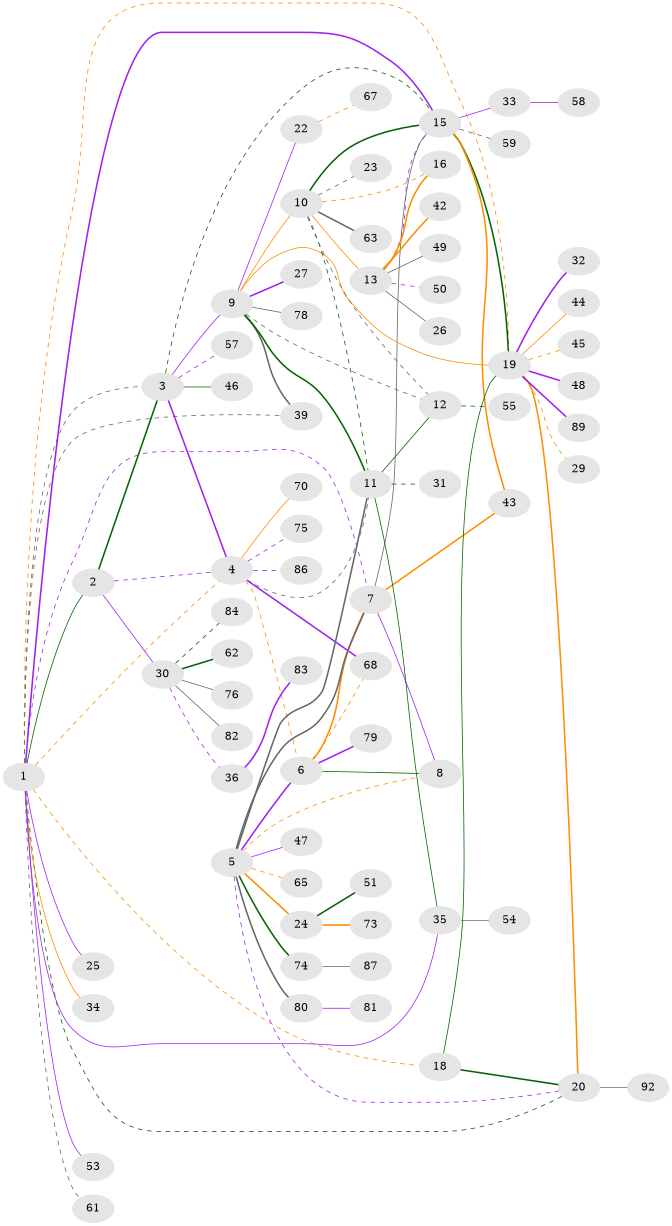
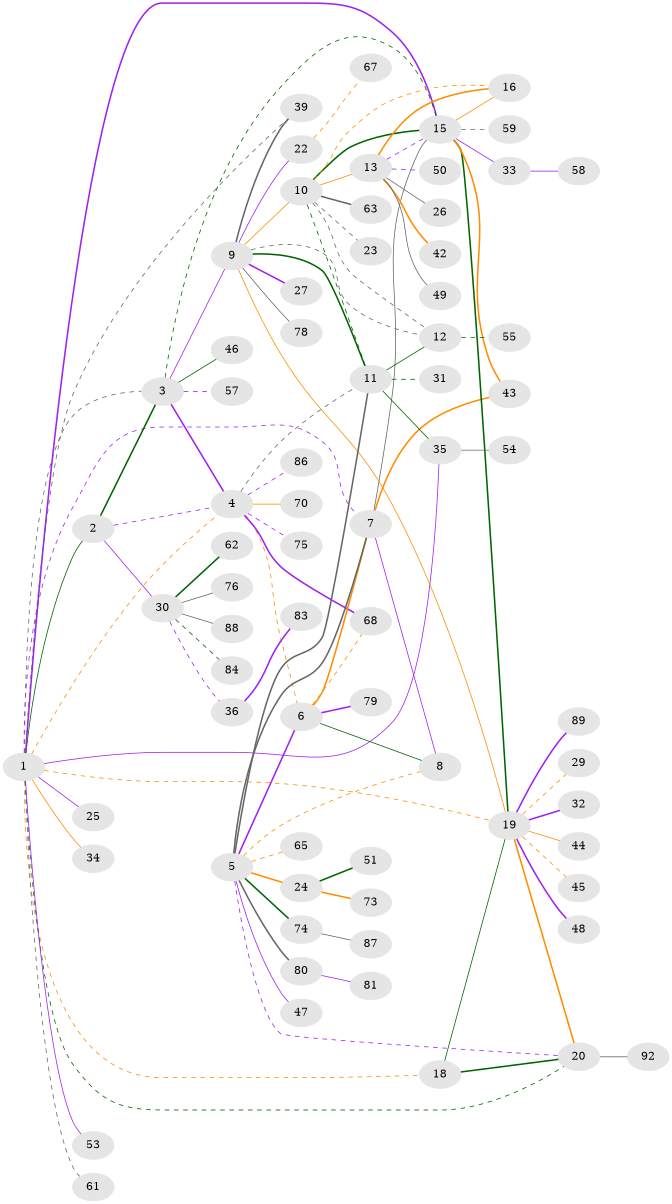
none -> (475, 109)
(232, 737) -> (232, 629)
